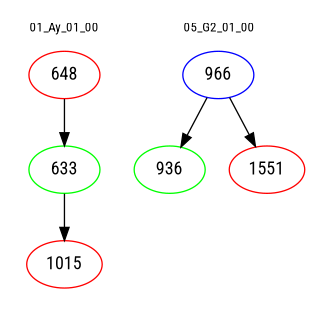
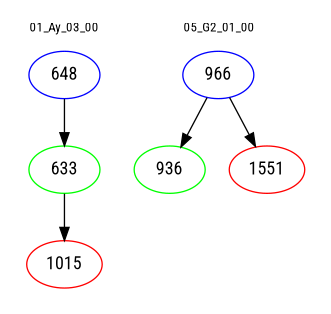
(64, 28) -> (64, 28)
(64, 75) -> (64, 75)
